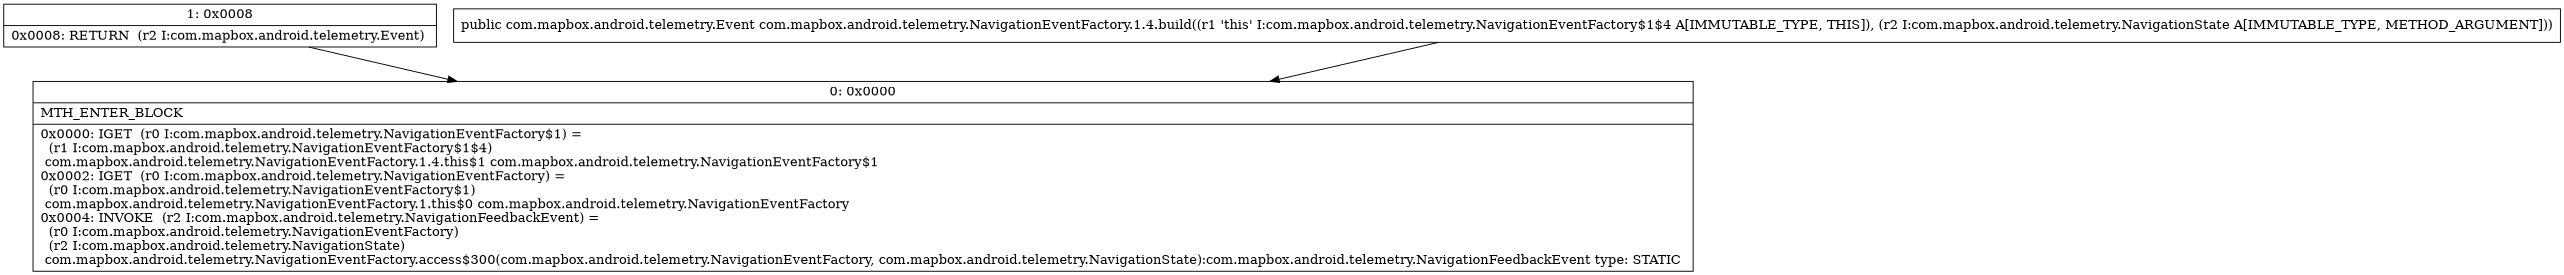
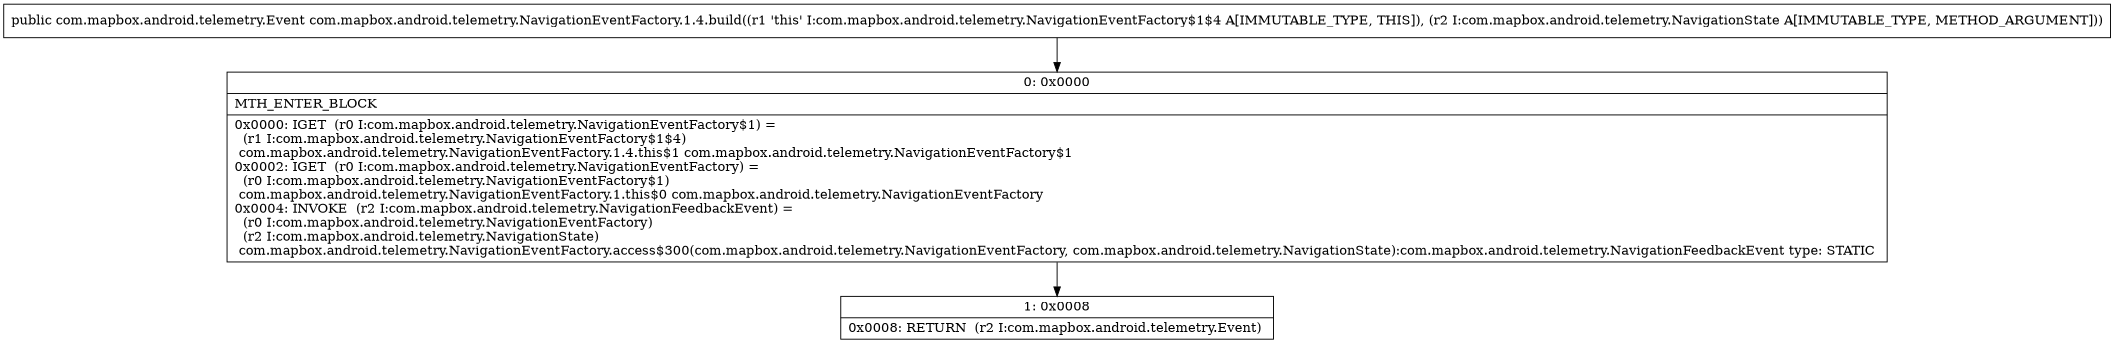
(378, 63) -> (1057, 274)
